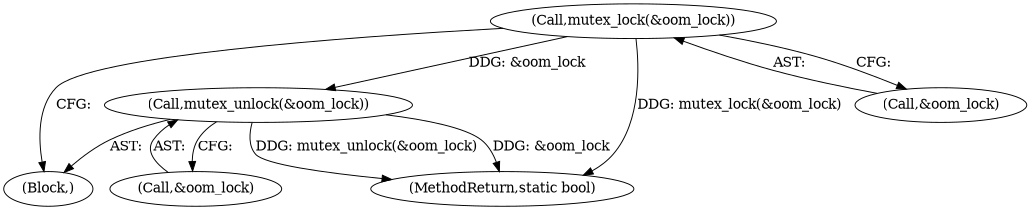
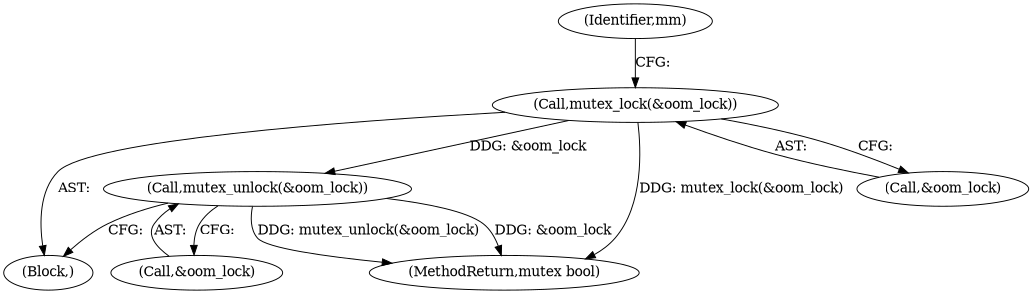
none -> (635, 21)
(76, 105) -> (76, 189)
(128, 147) -> (128, 231)
(502, 189) -> (504, 273)
